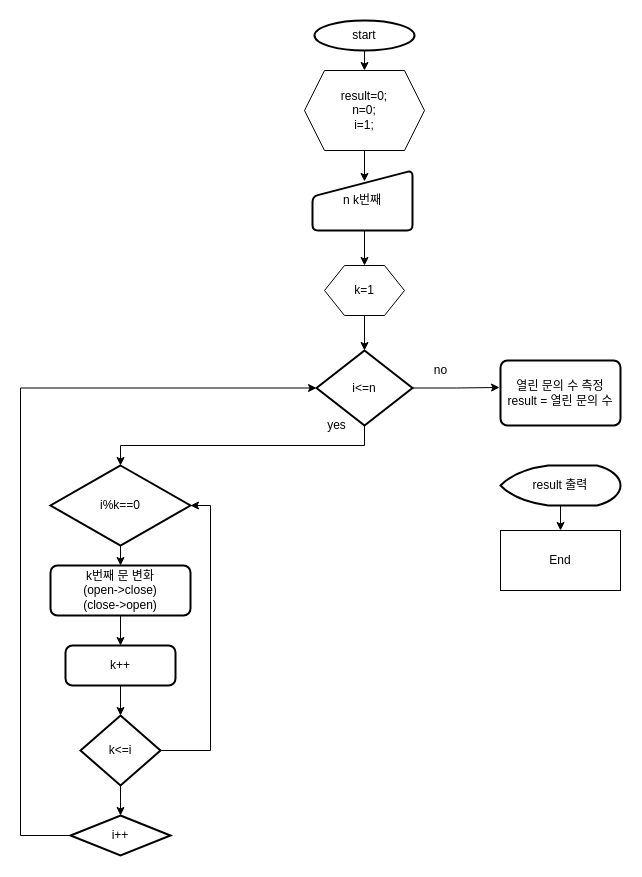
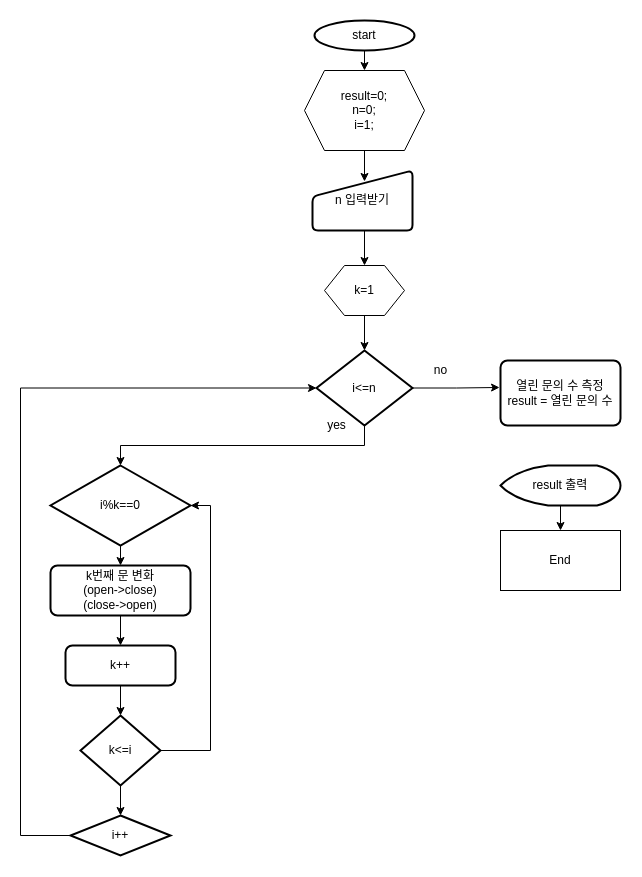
(363, 201) -> (363, 201)
